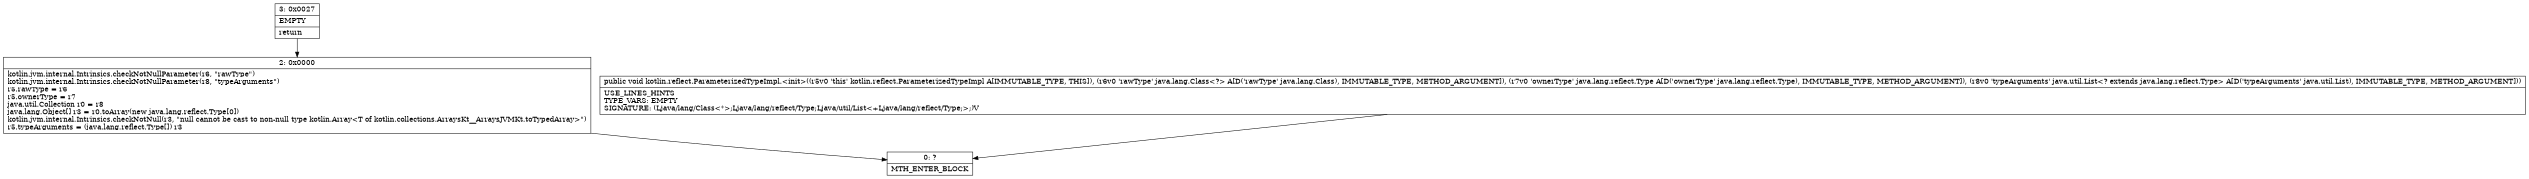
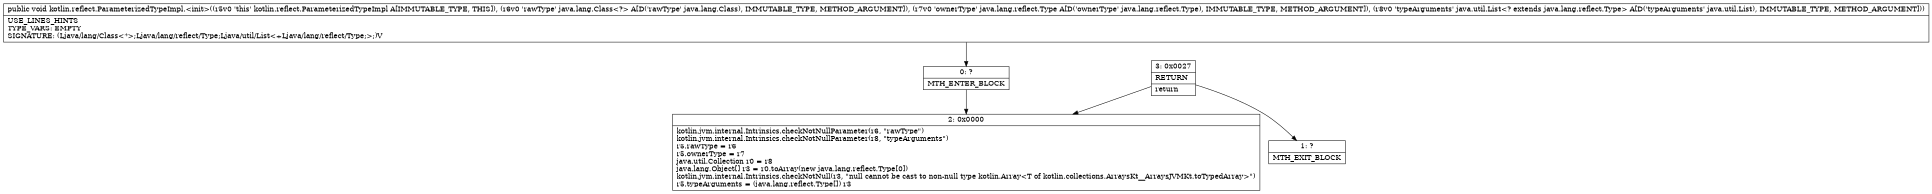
(292, 21) -> (1172, 78)
(736, 147) -> (966, 99)
none -> (1307, 152)
